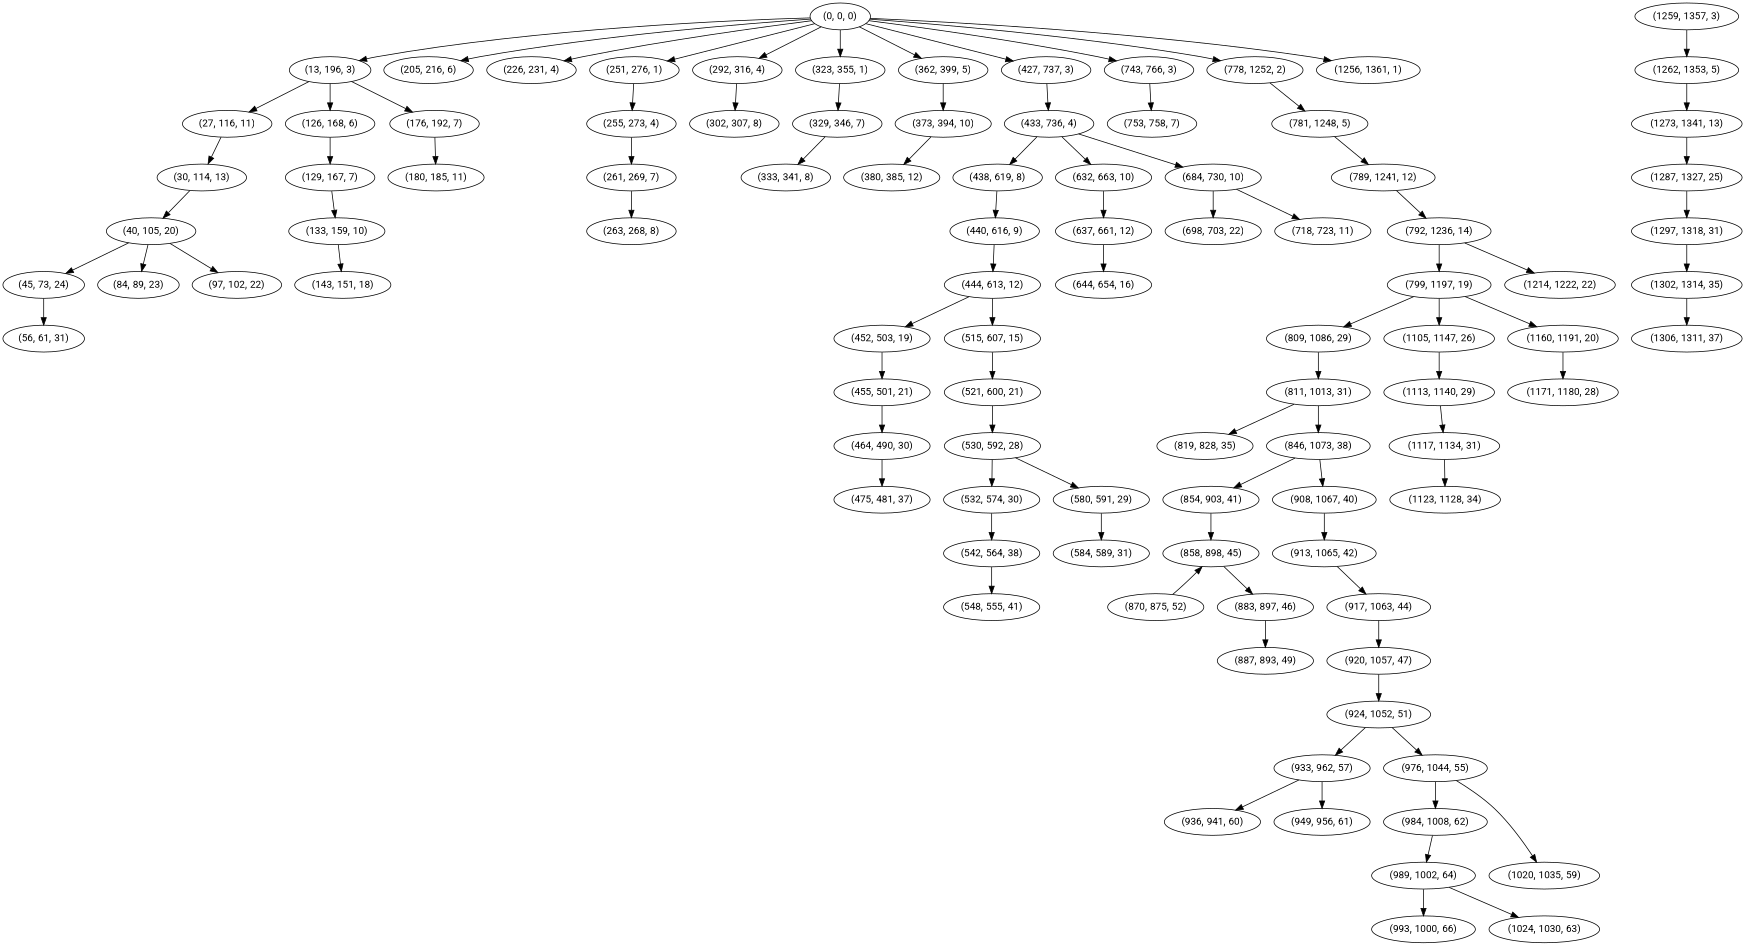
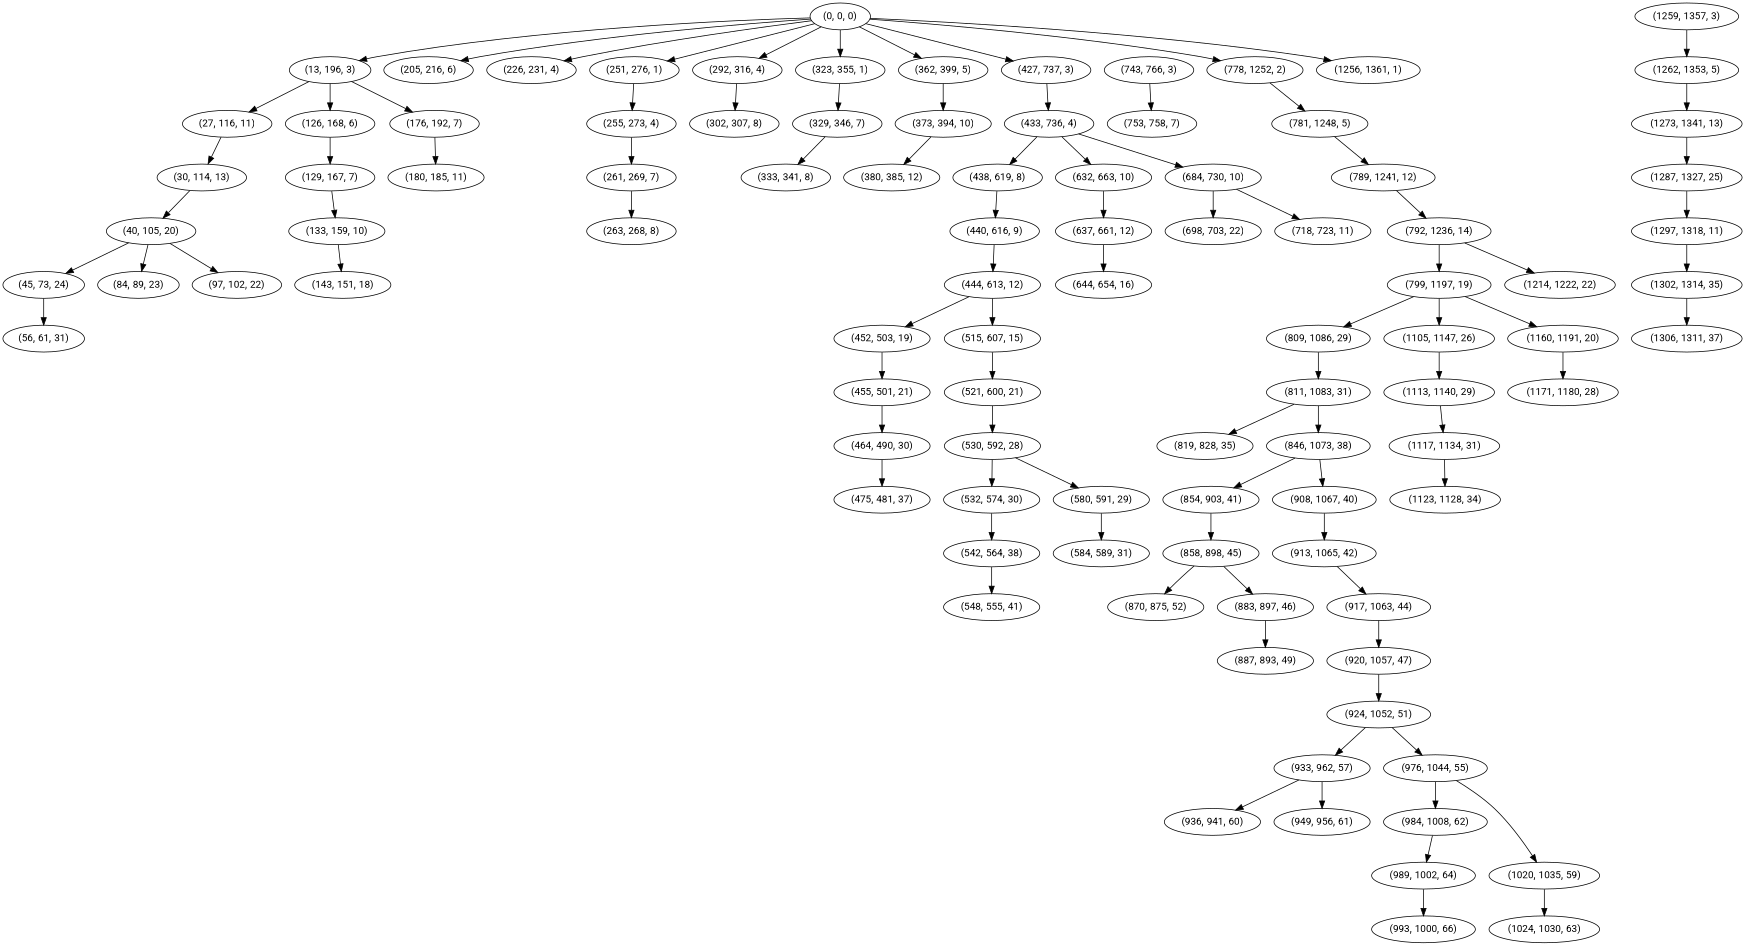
(989, 38) -> none
(1687, 231) -> (1687, 231)
(1318, 392) -> (1318, 392)
(1185, 584) -> (1182, 577)
(1480, 901) -> (1544, 899)
